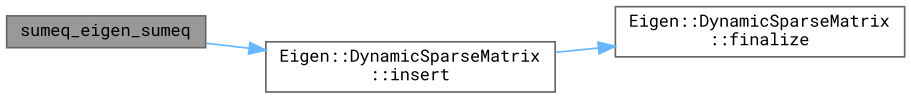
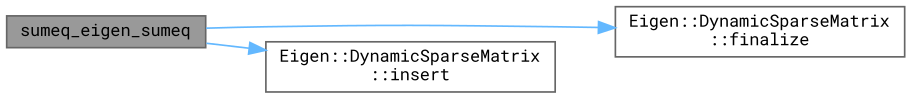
(577, 50) -> (402, 25)
